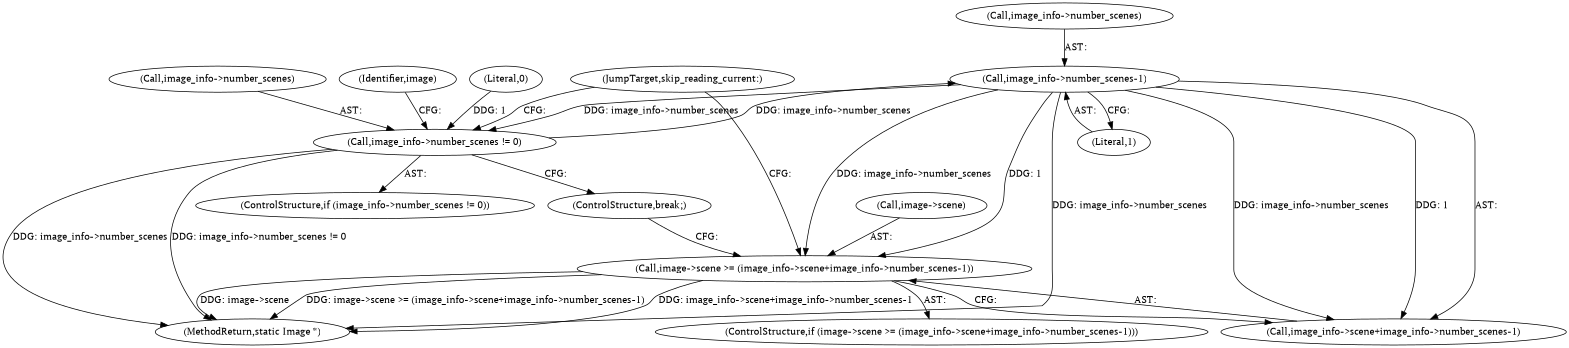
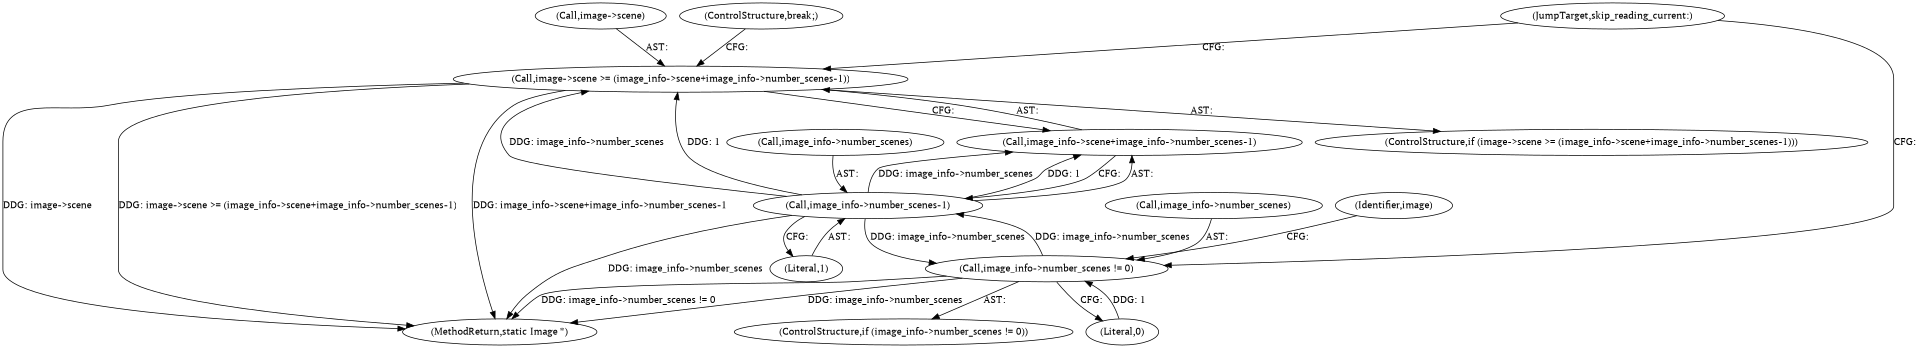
(530, 173) -> (1075, 301)
none -> (1048, 188)
